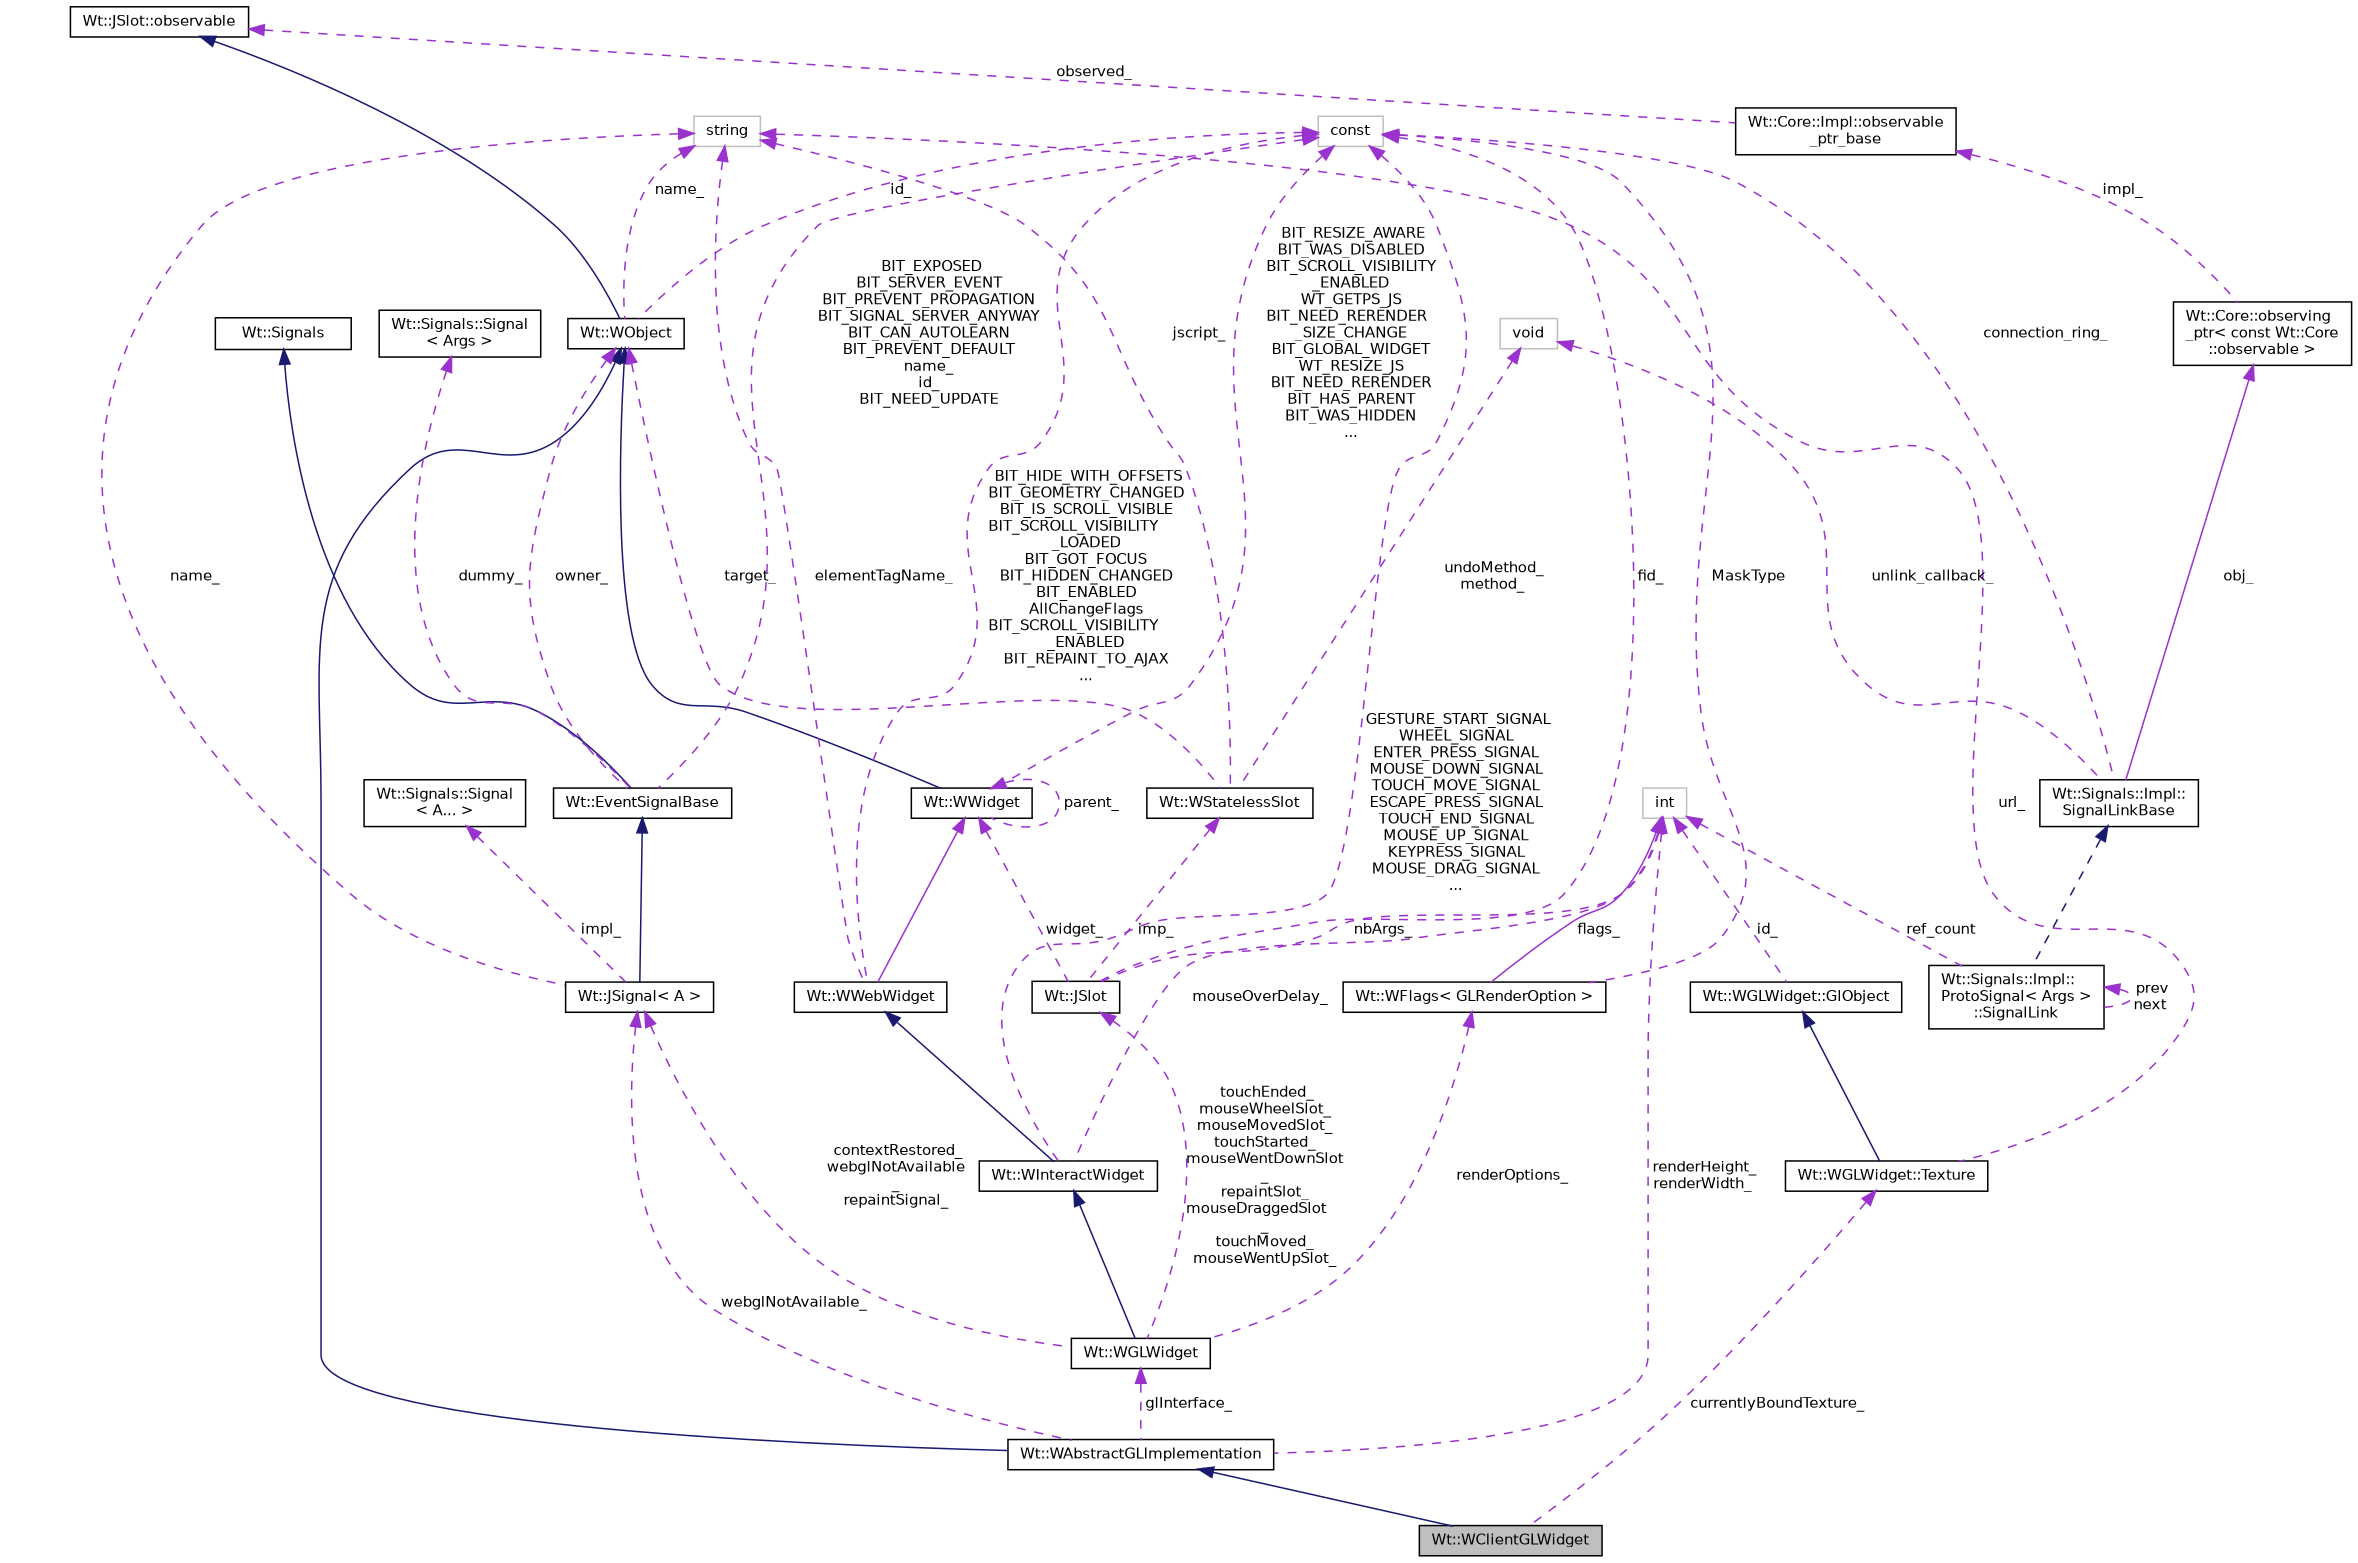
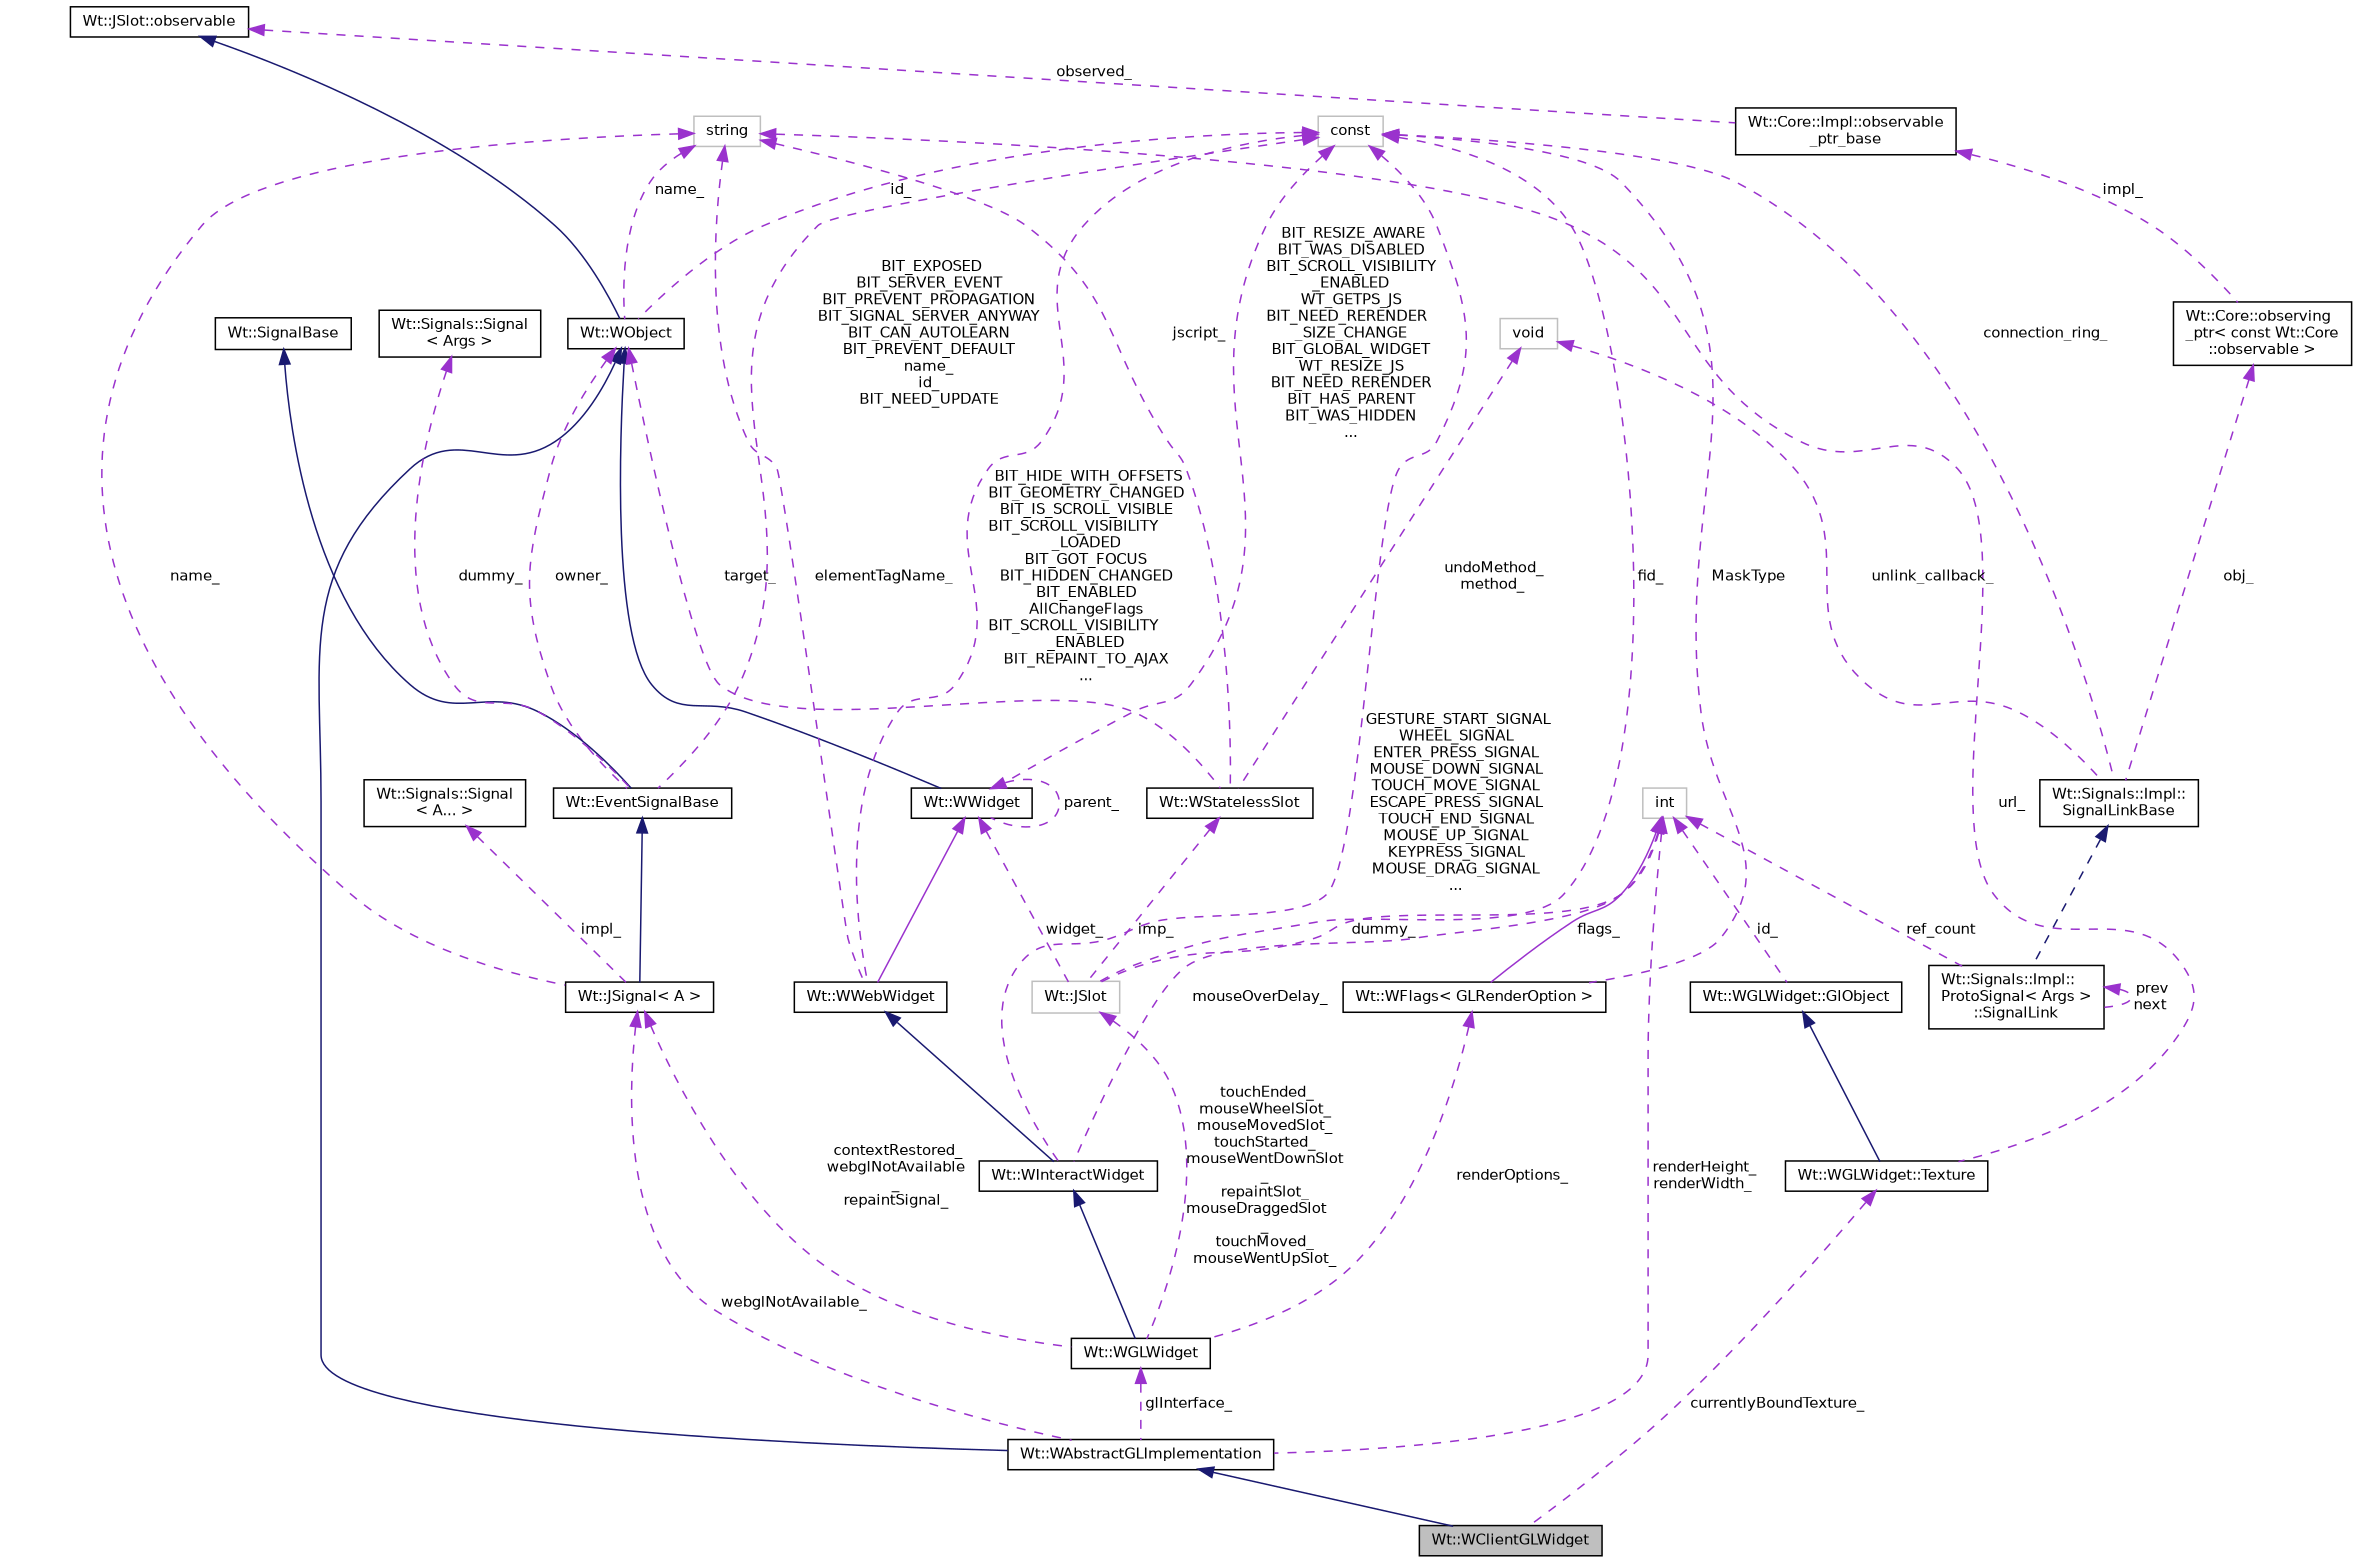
(283, 334) -> (283, 334)
(2187, 580) -> (2187, 580)
(1382, 930) -> (1382, 930)
(1076, 997) -> (1076, 997)
